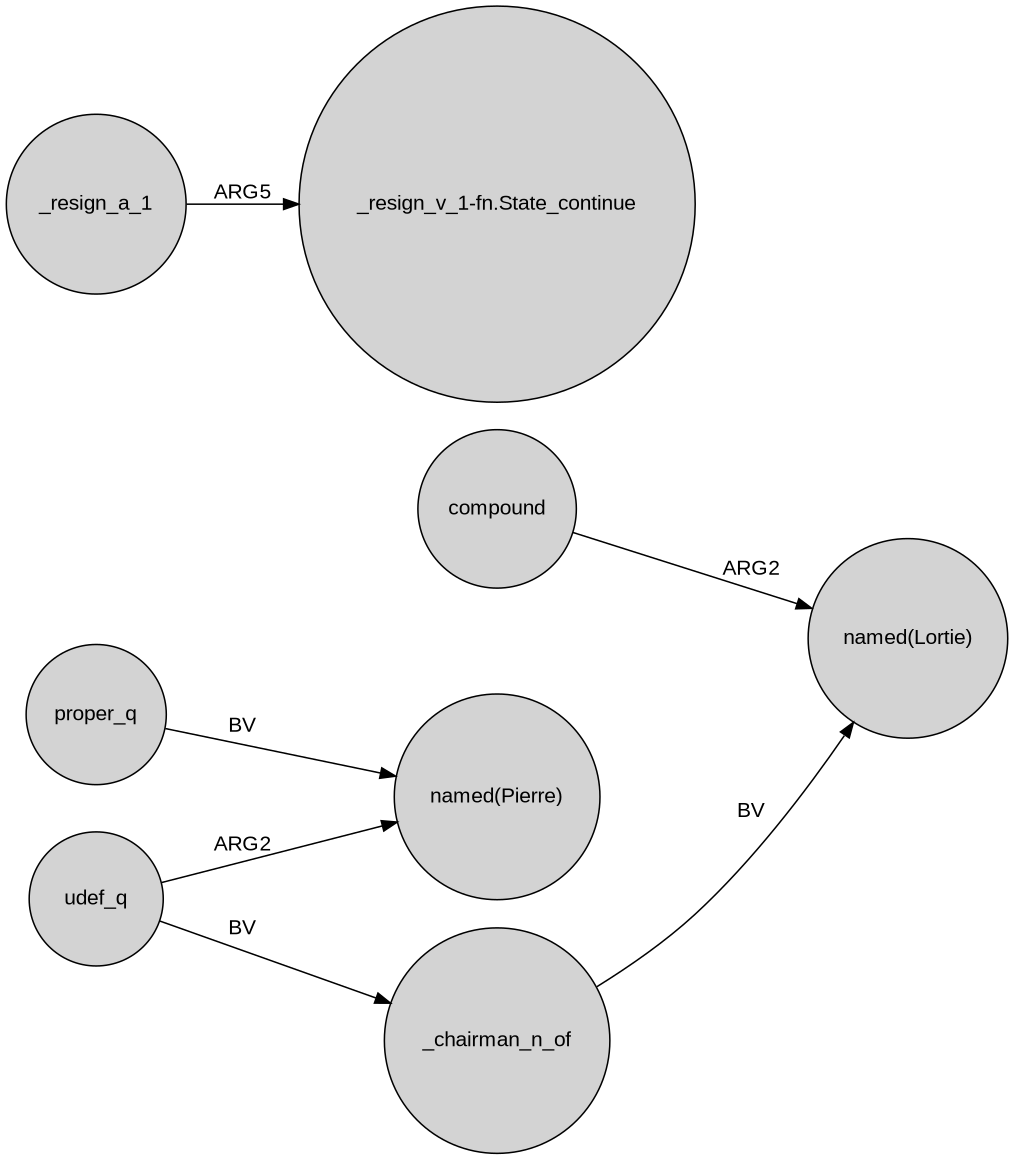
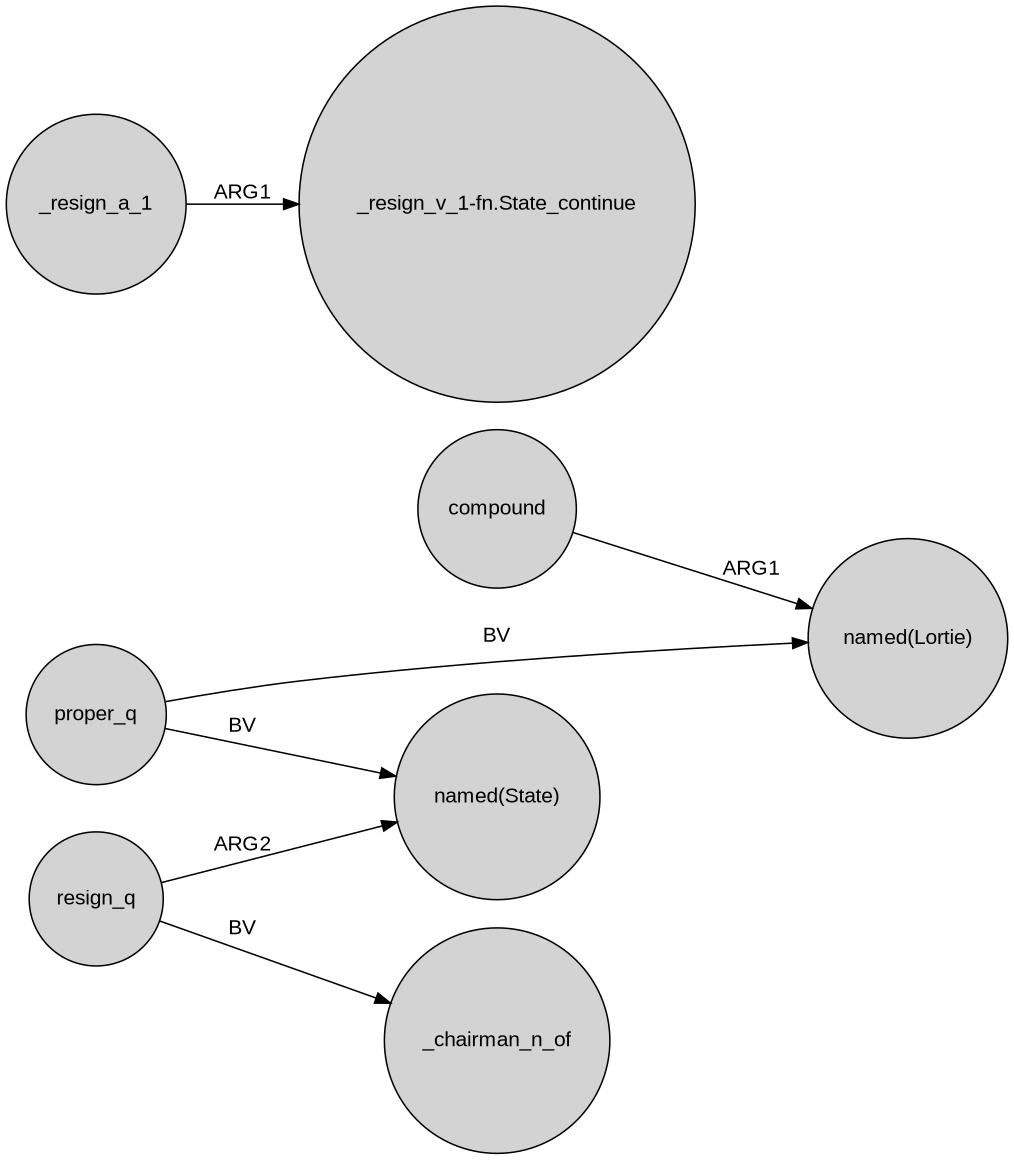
(243, 193) -> (243, 193)
(752, 569) -> (752, 569)
(497, 797) -> (497, 797)
(734, 875) -> (478, 663)
(96, 899) -> (96, 899)
